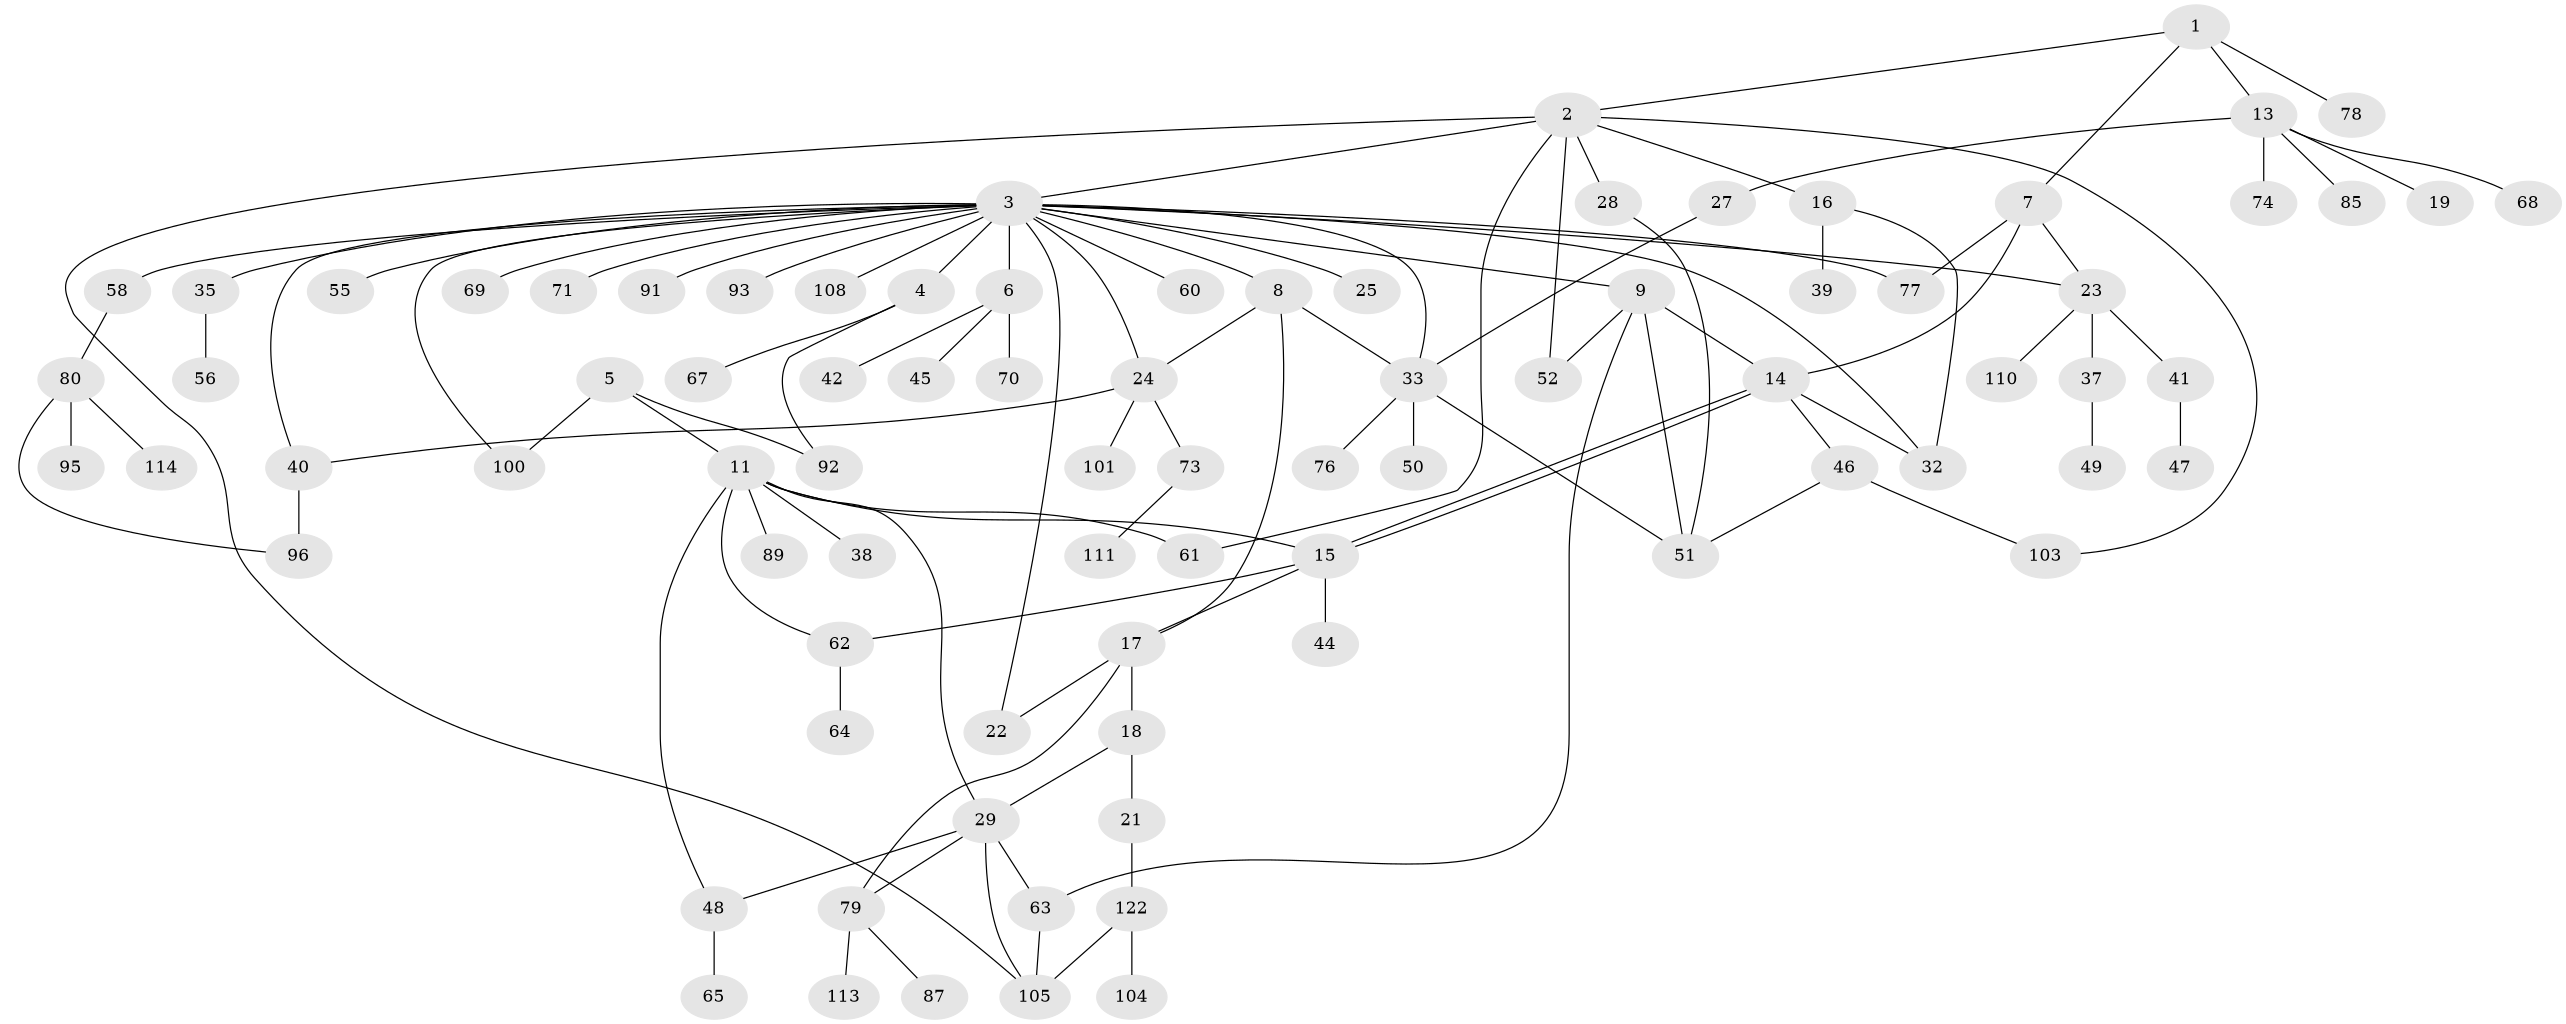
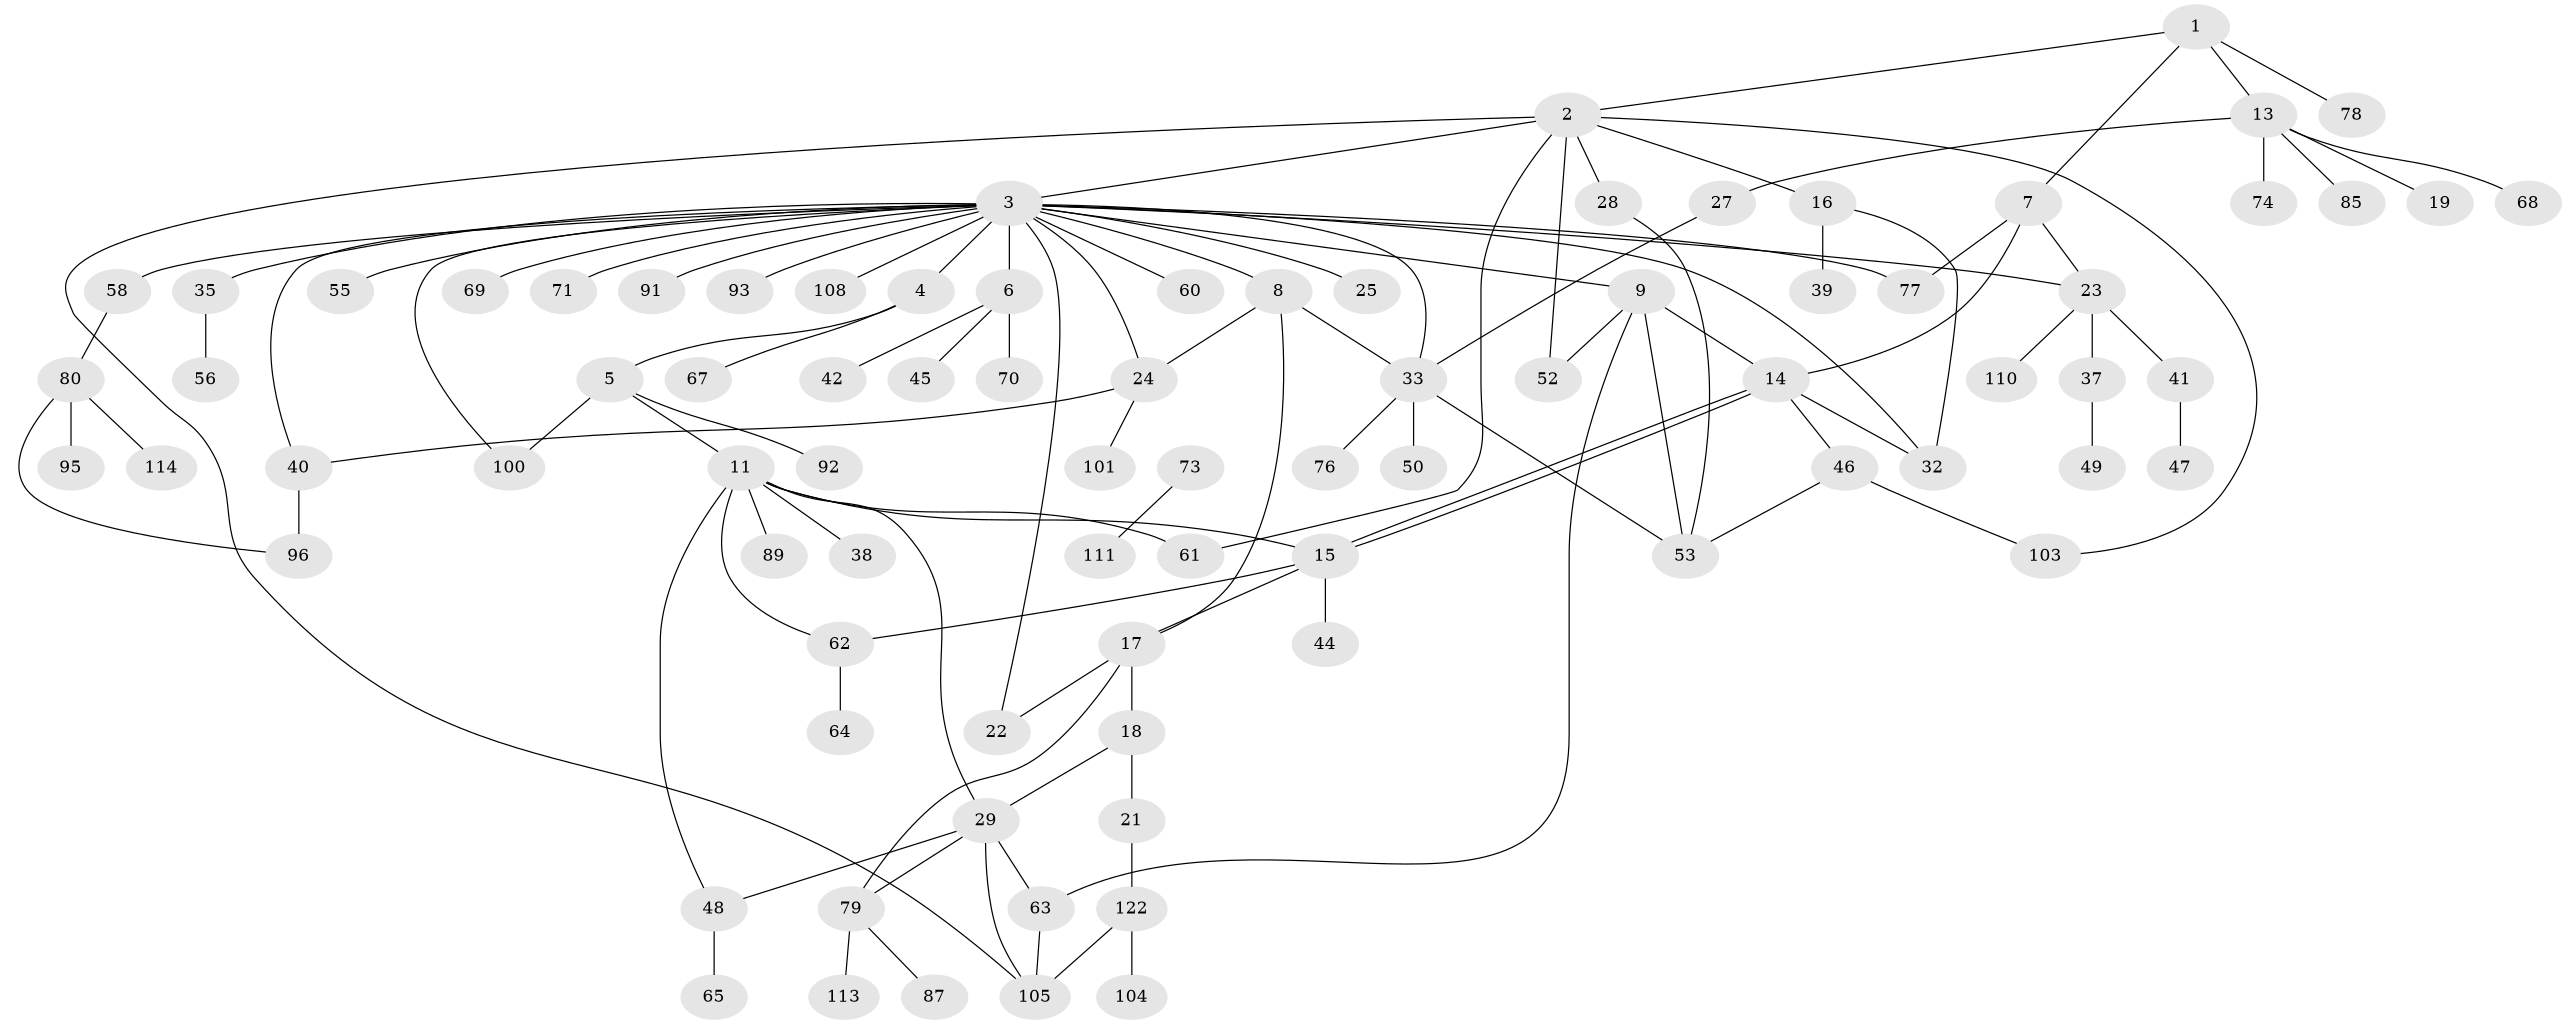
(797, 353) -> (766, 336)
(1167, 424) -> none
(1685, 556) -> (1685, 556)
